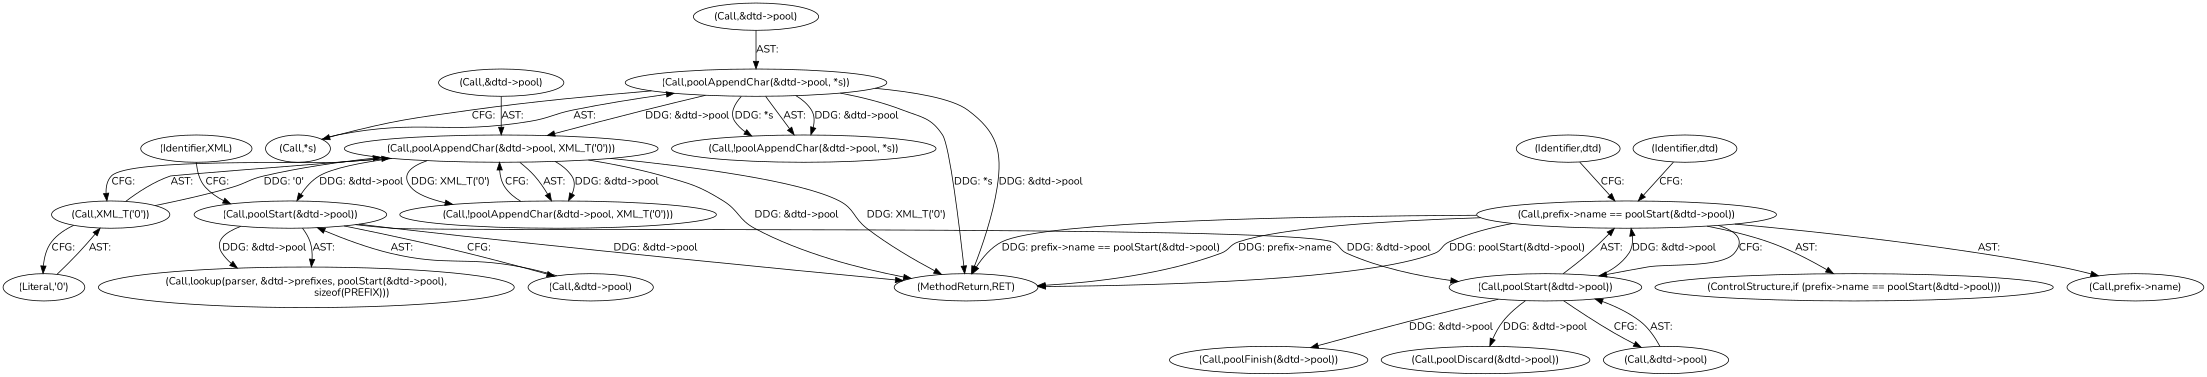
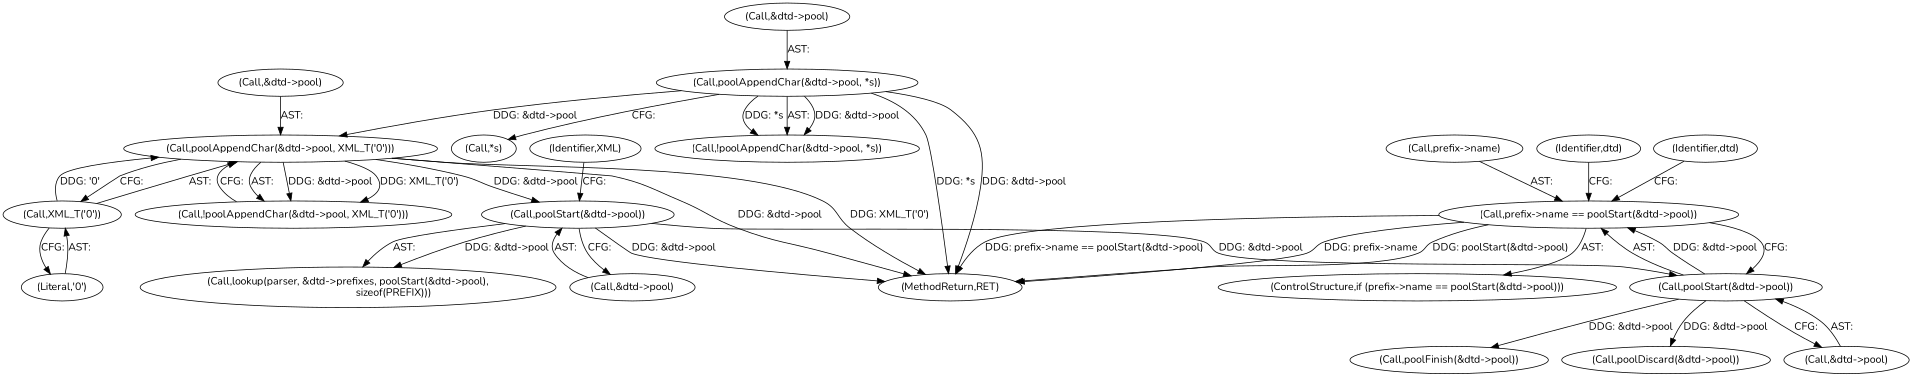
(495, 126) -> none
(1914, 244) -> (1517, 180)
